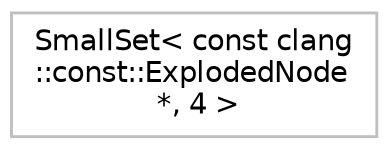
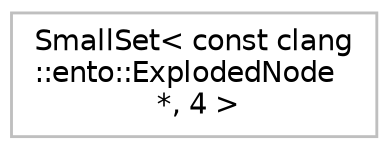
(194, 75) -> (194, 75)
